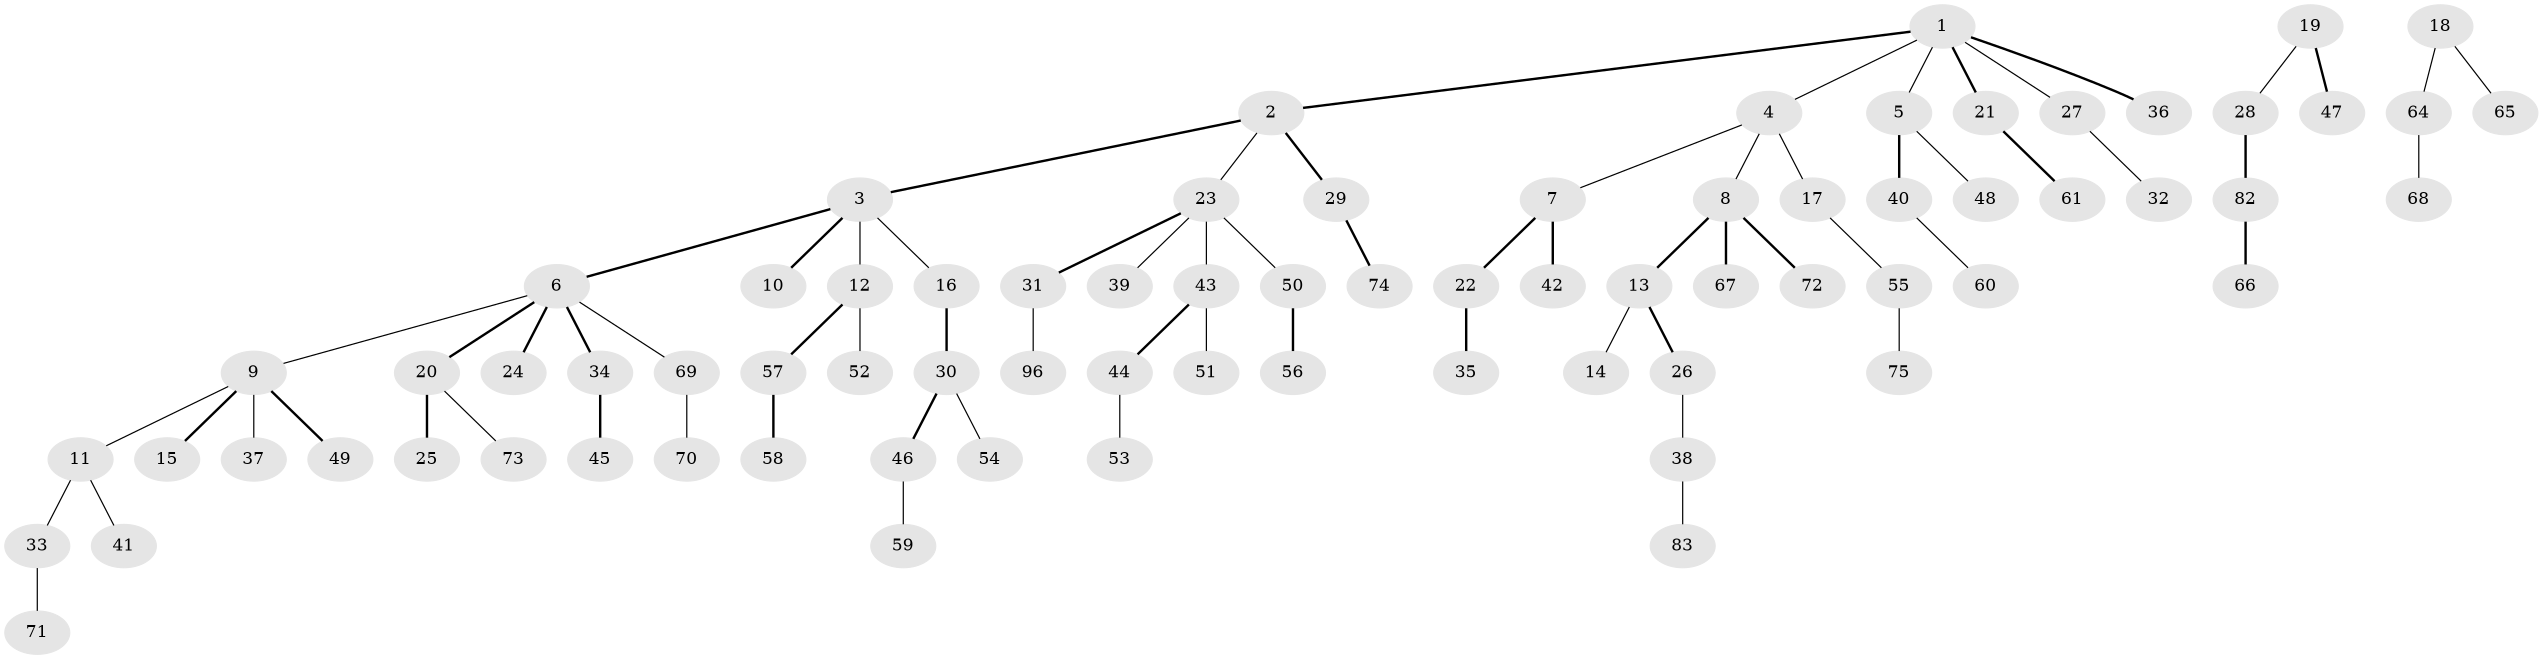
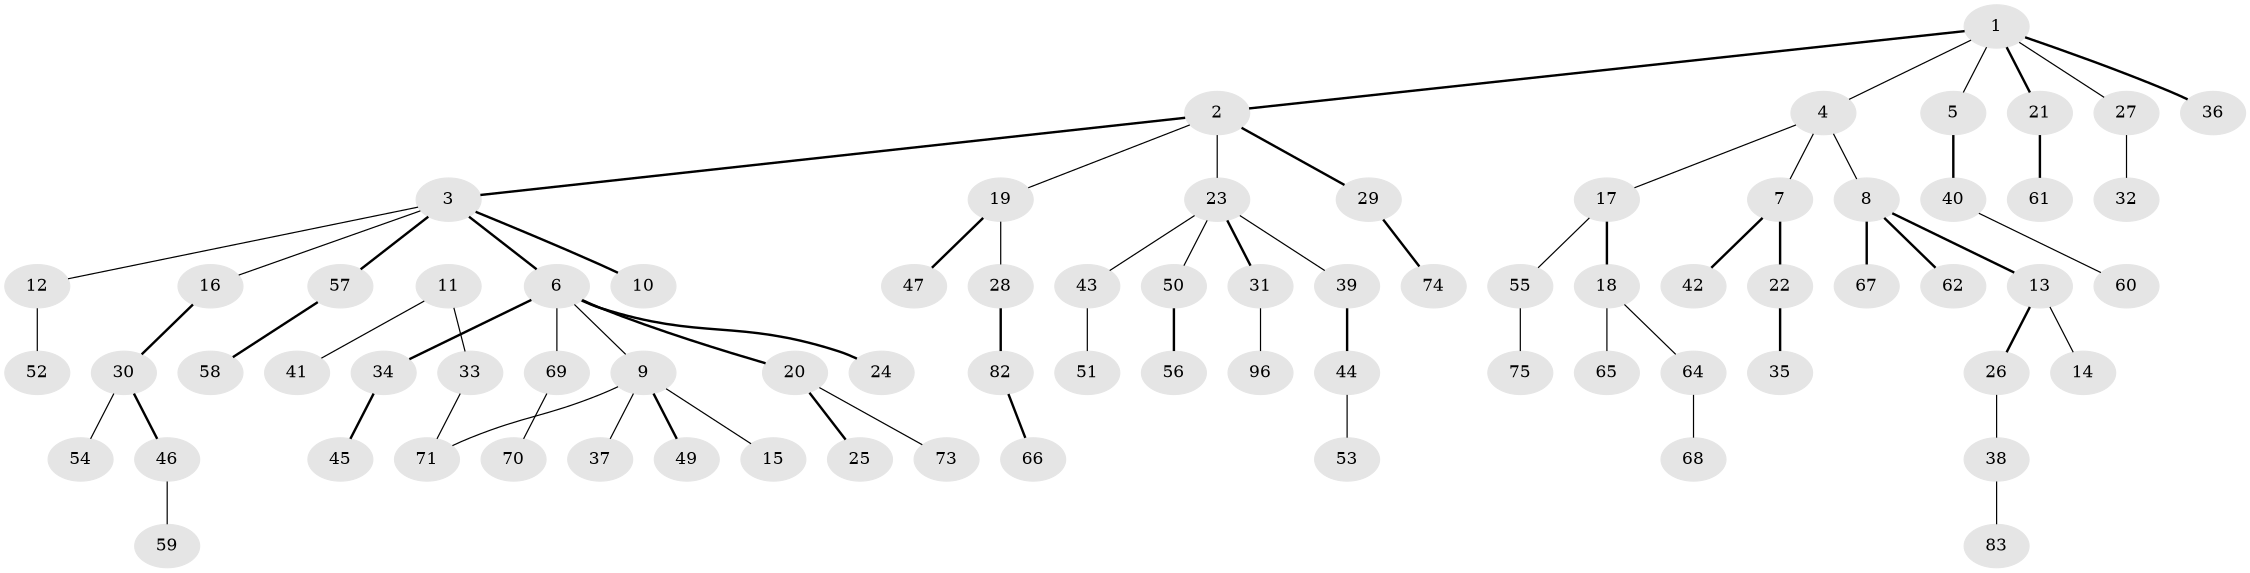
none -> (1109, 156)
(1986, 200) -> none
none -> (1607, 243)
(1813, 286) -> (1953, 286)
(817, 329) -> (394, 243)
(1163, 329) -> (1347, 330)
(167, 416) -> (548, 413)
(211, 416) -> (709, 416)
